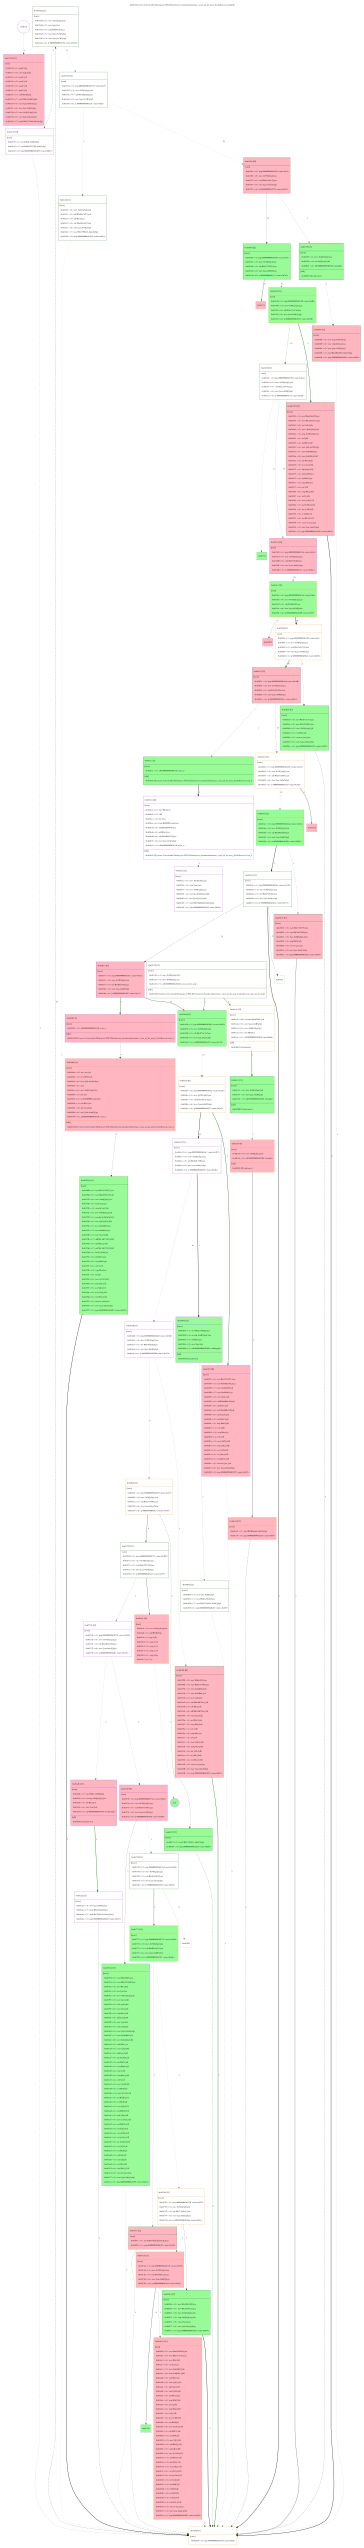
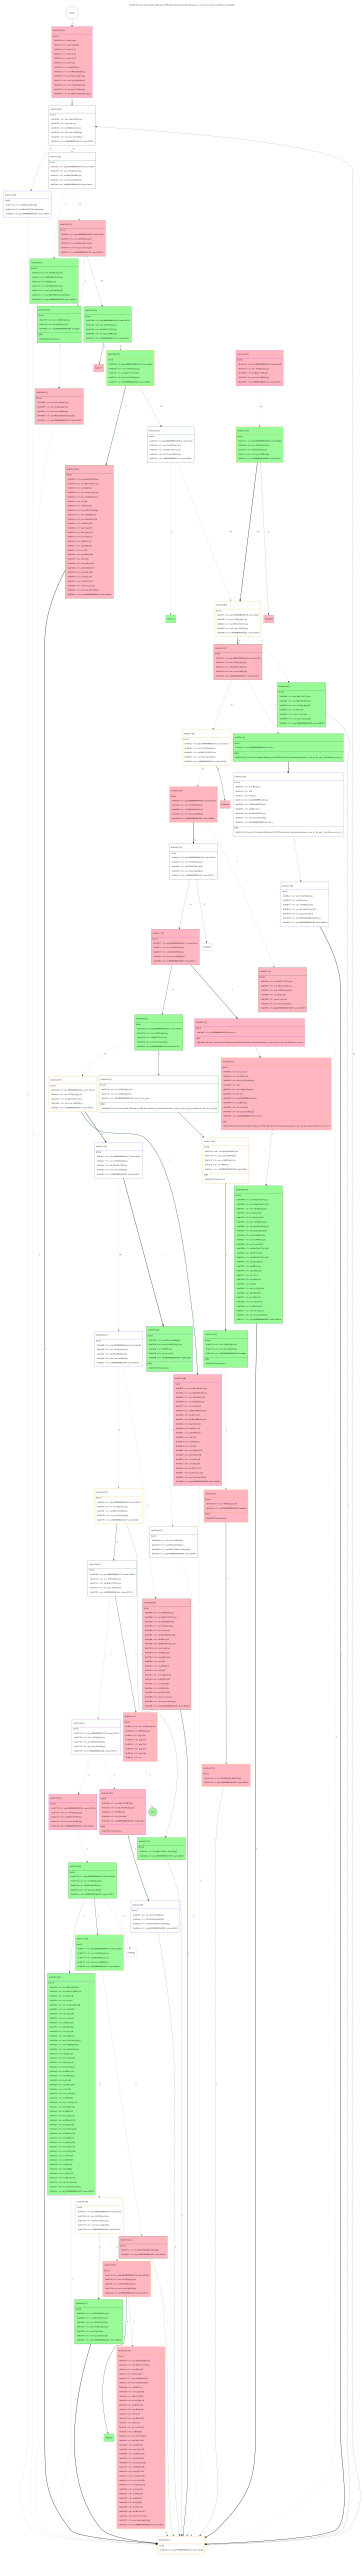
none -> (72, 101)
(82, 218) -> (54, 281)
(275, 468) -> (204, 531)
(280, 828) -> (193, 805)
(204, 1004) -> (159, 1062)
(279, 1723) -> (341, 1793)
(295, 1766) -> (335, 1808)
(154, 1871) -> (92, 1880)
(125, 1891) -> (74, 1934)
